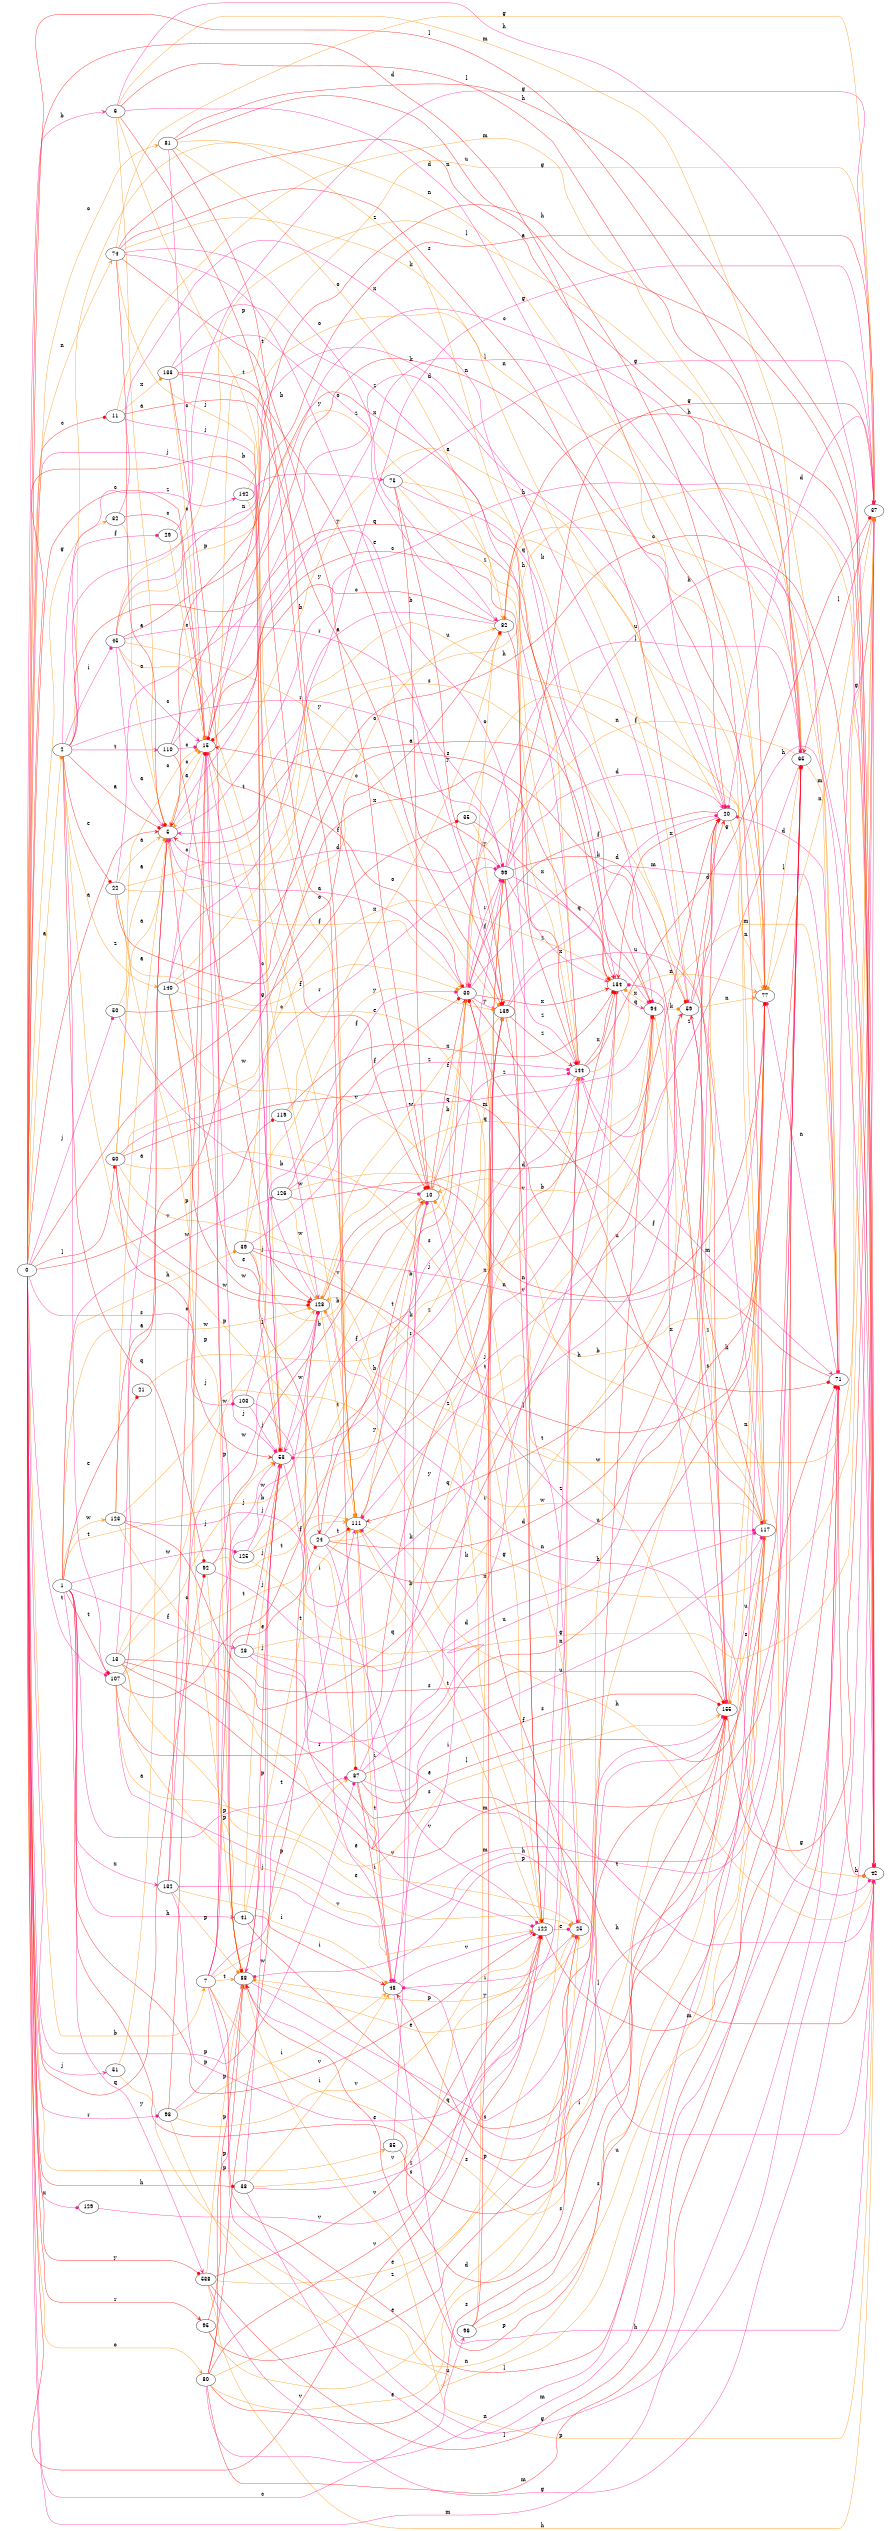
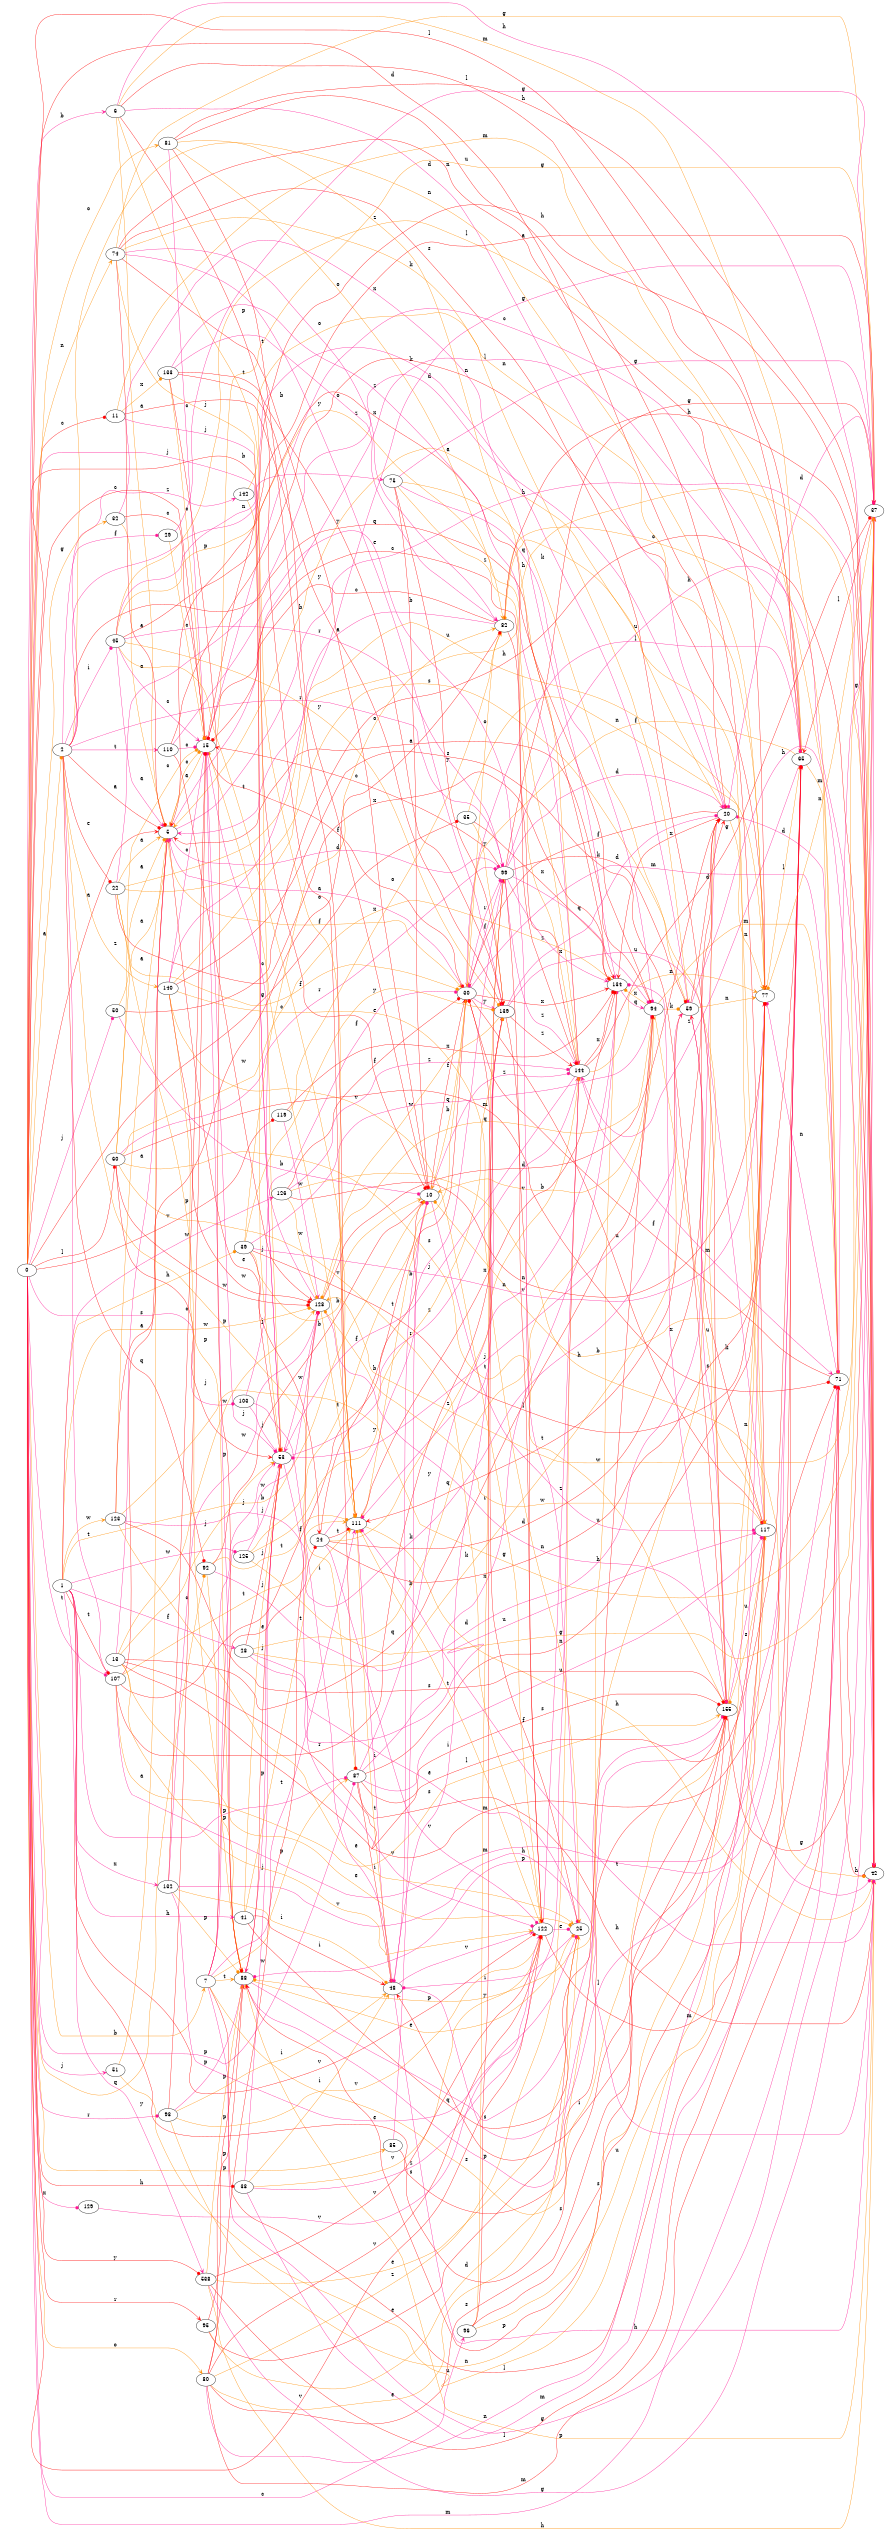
(708, 1330) -> (708, 1330)
(142, 1390) -> none
(55, 2077) -> (55, 2077)
